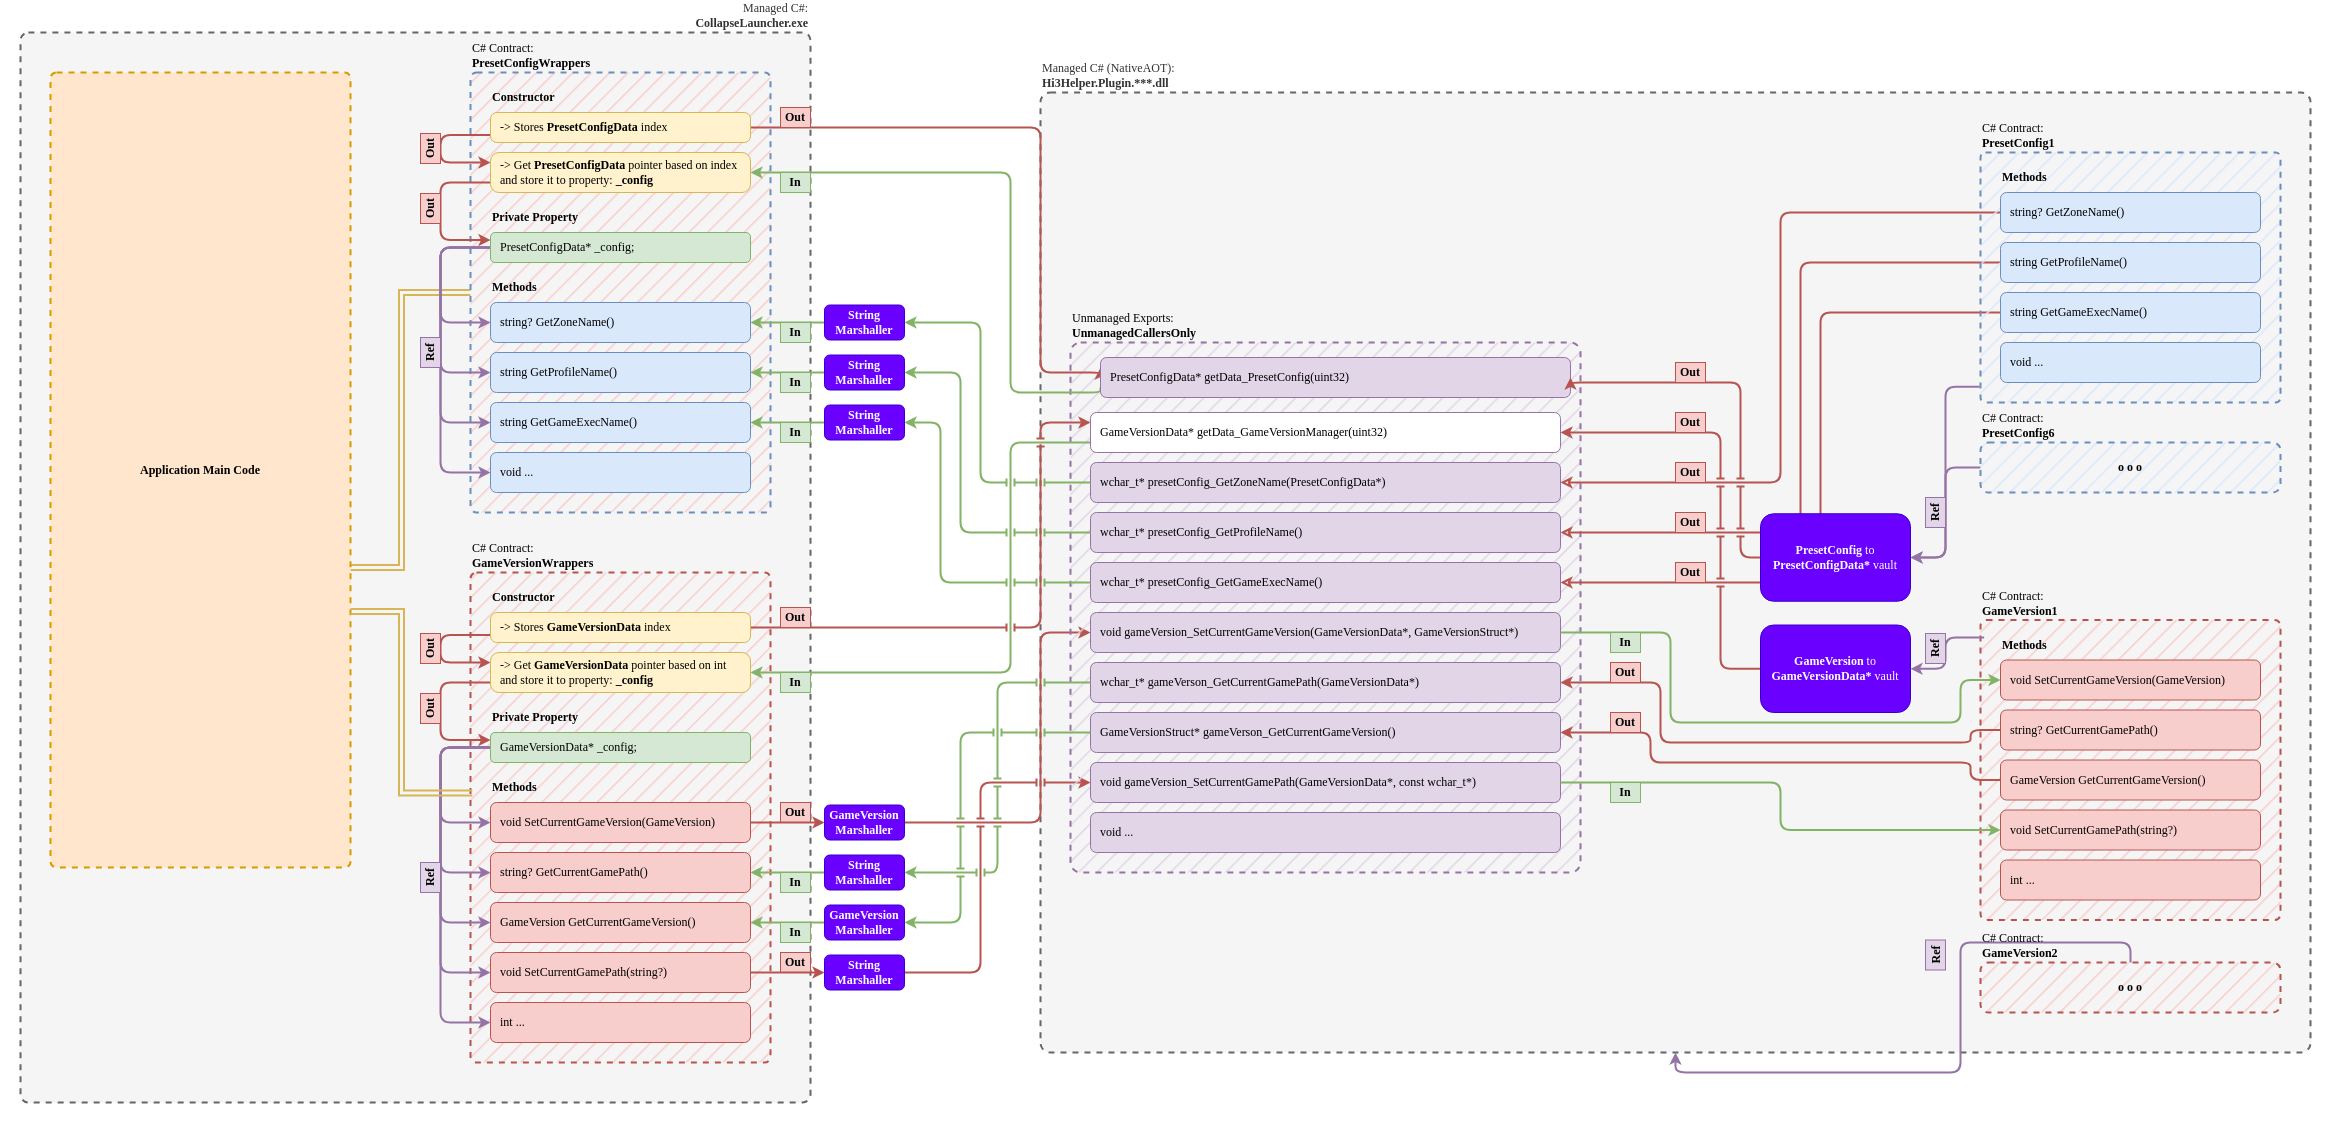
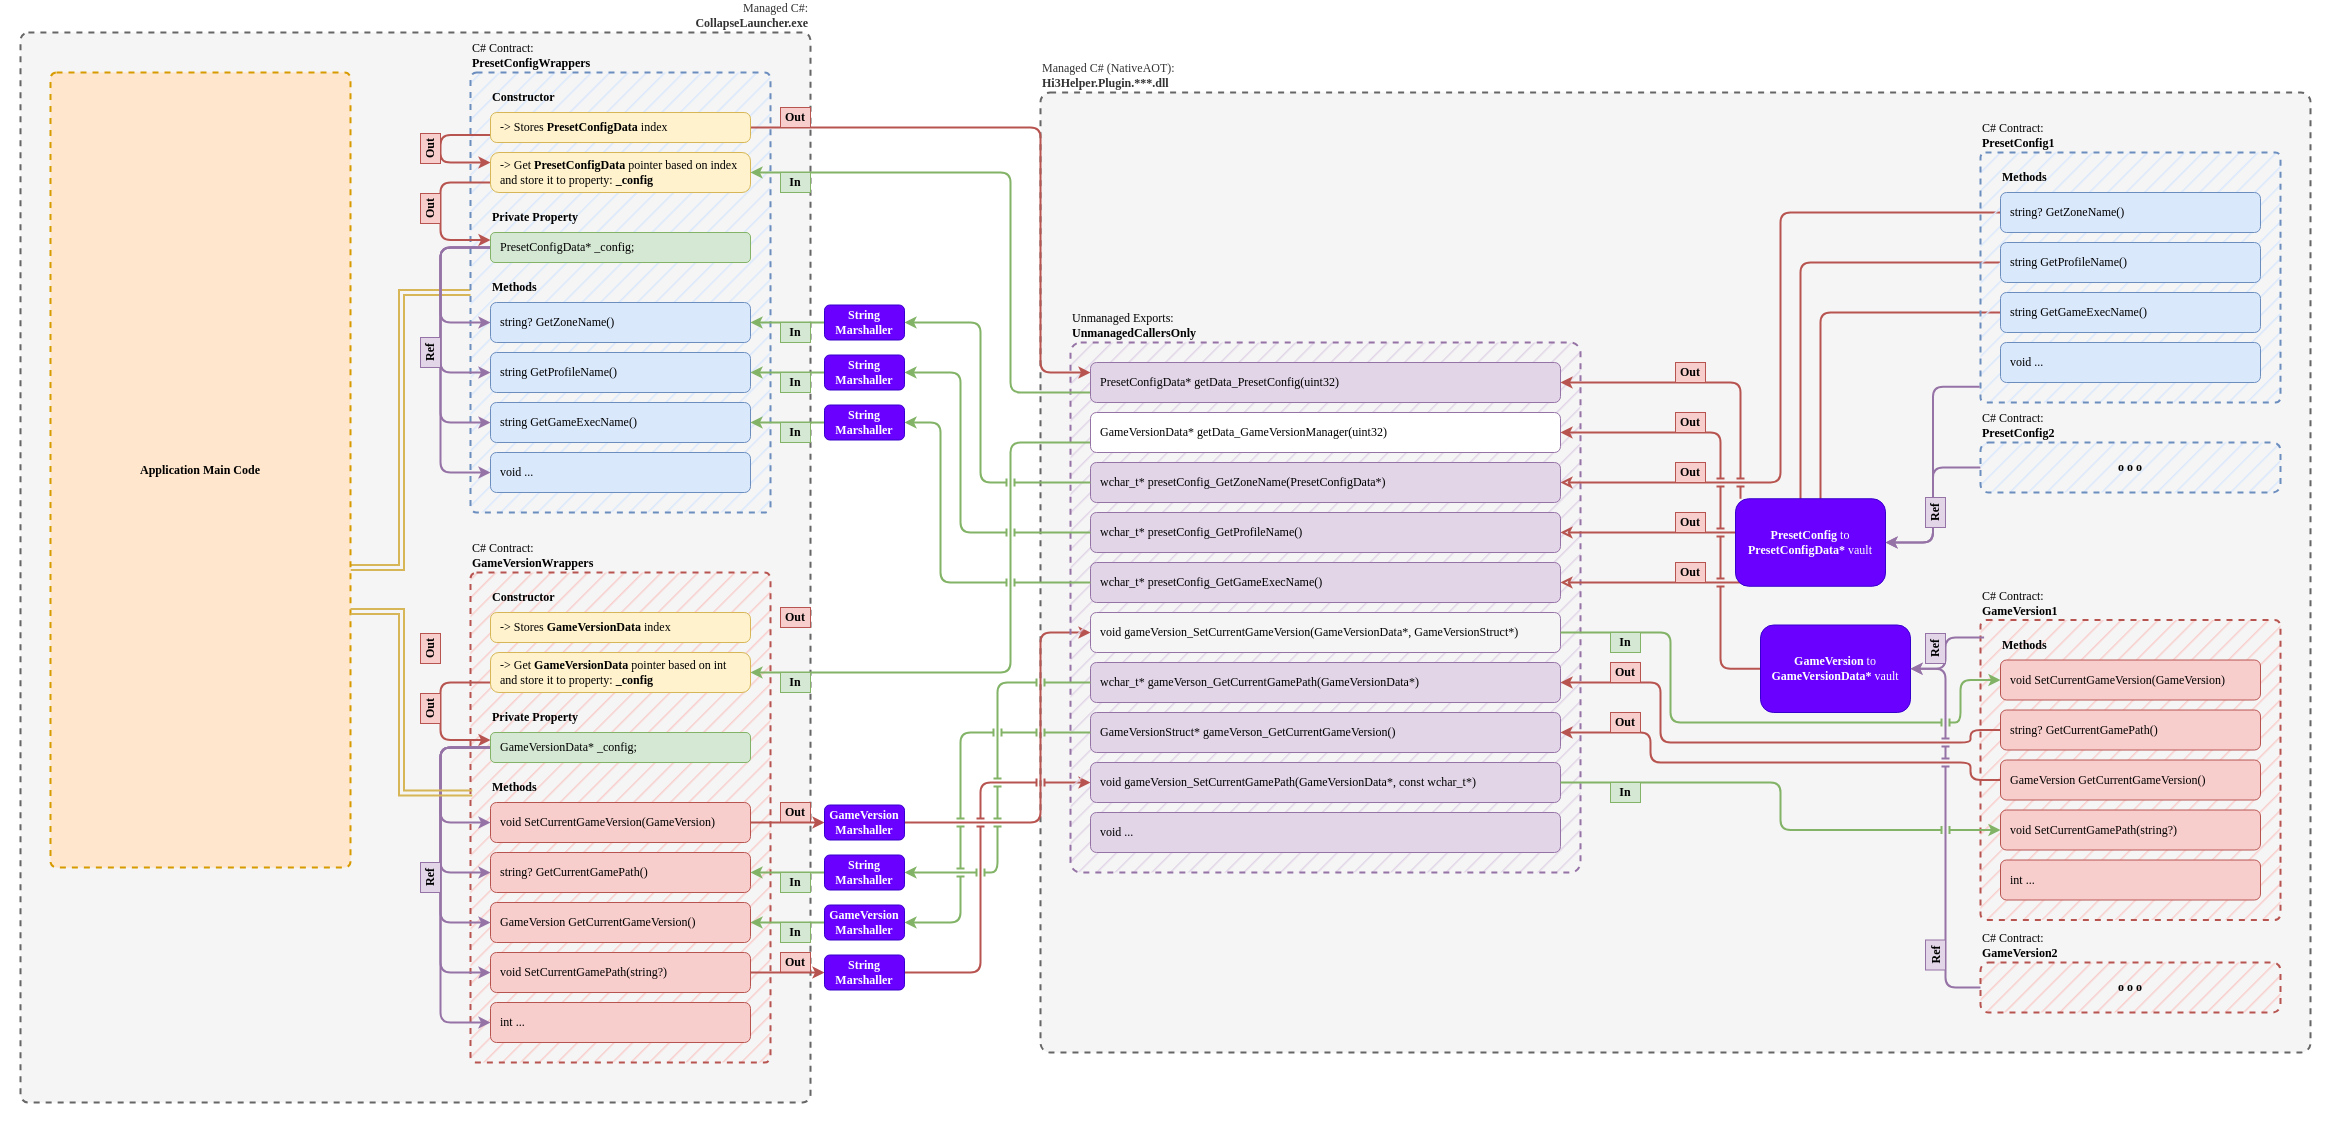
(621, 293) -> (621, 293)
(1336, 378) -> (1326, 383)
(2025, 425) -> (2025, 425)
(1836, 558) -> (1811, 543)
(1040, 621) -> none
(1326, 633) -> (1326, 633)
(441, 643) -> none
(1961, 1063) -> (1946, 782)
